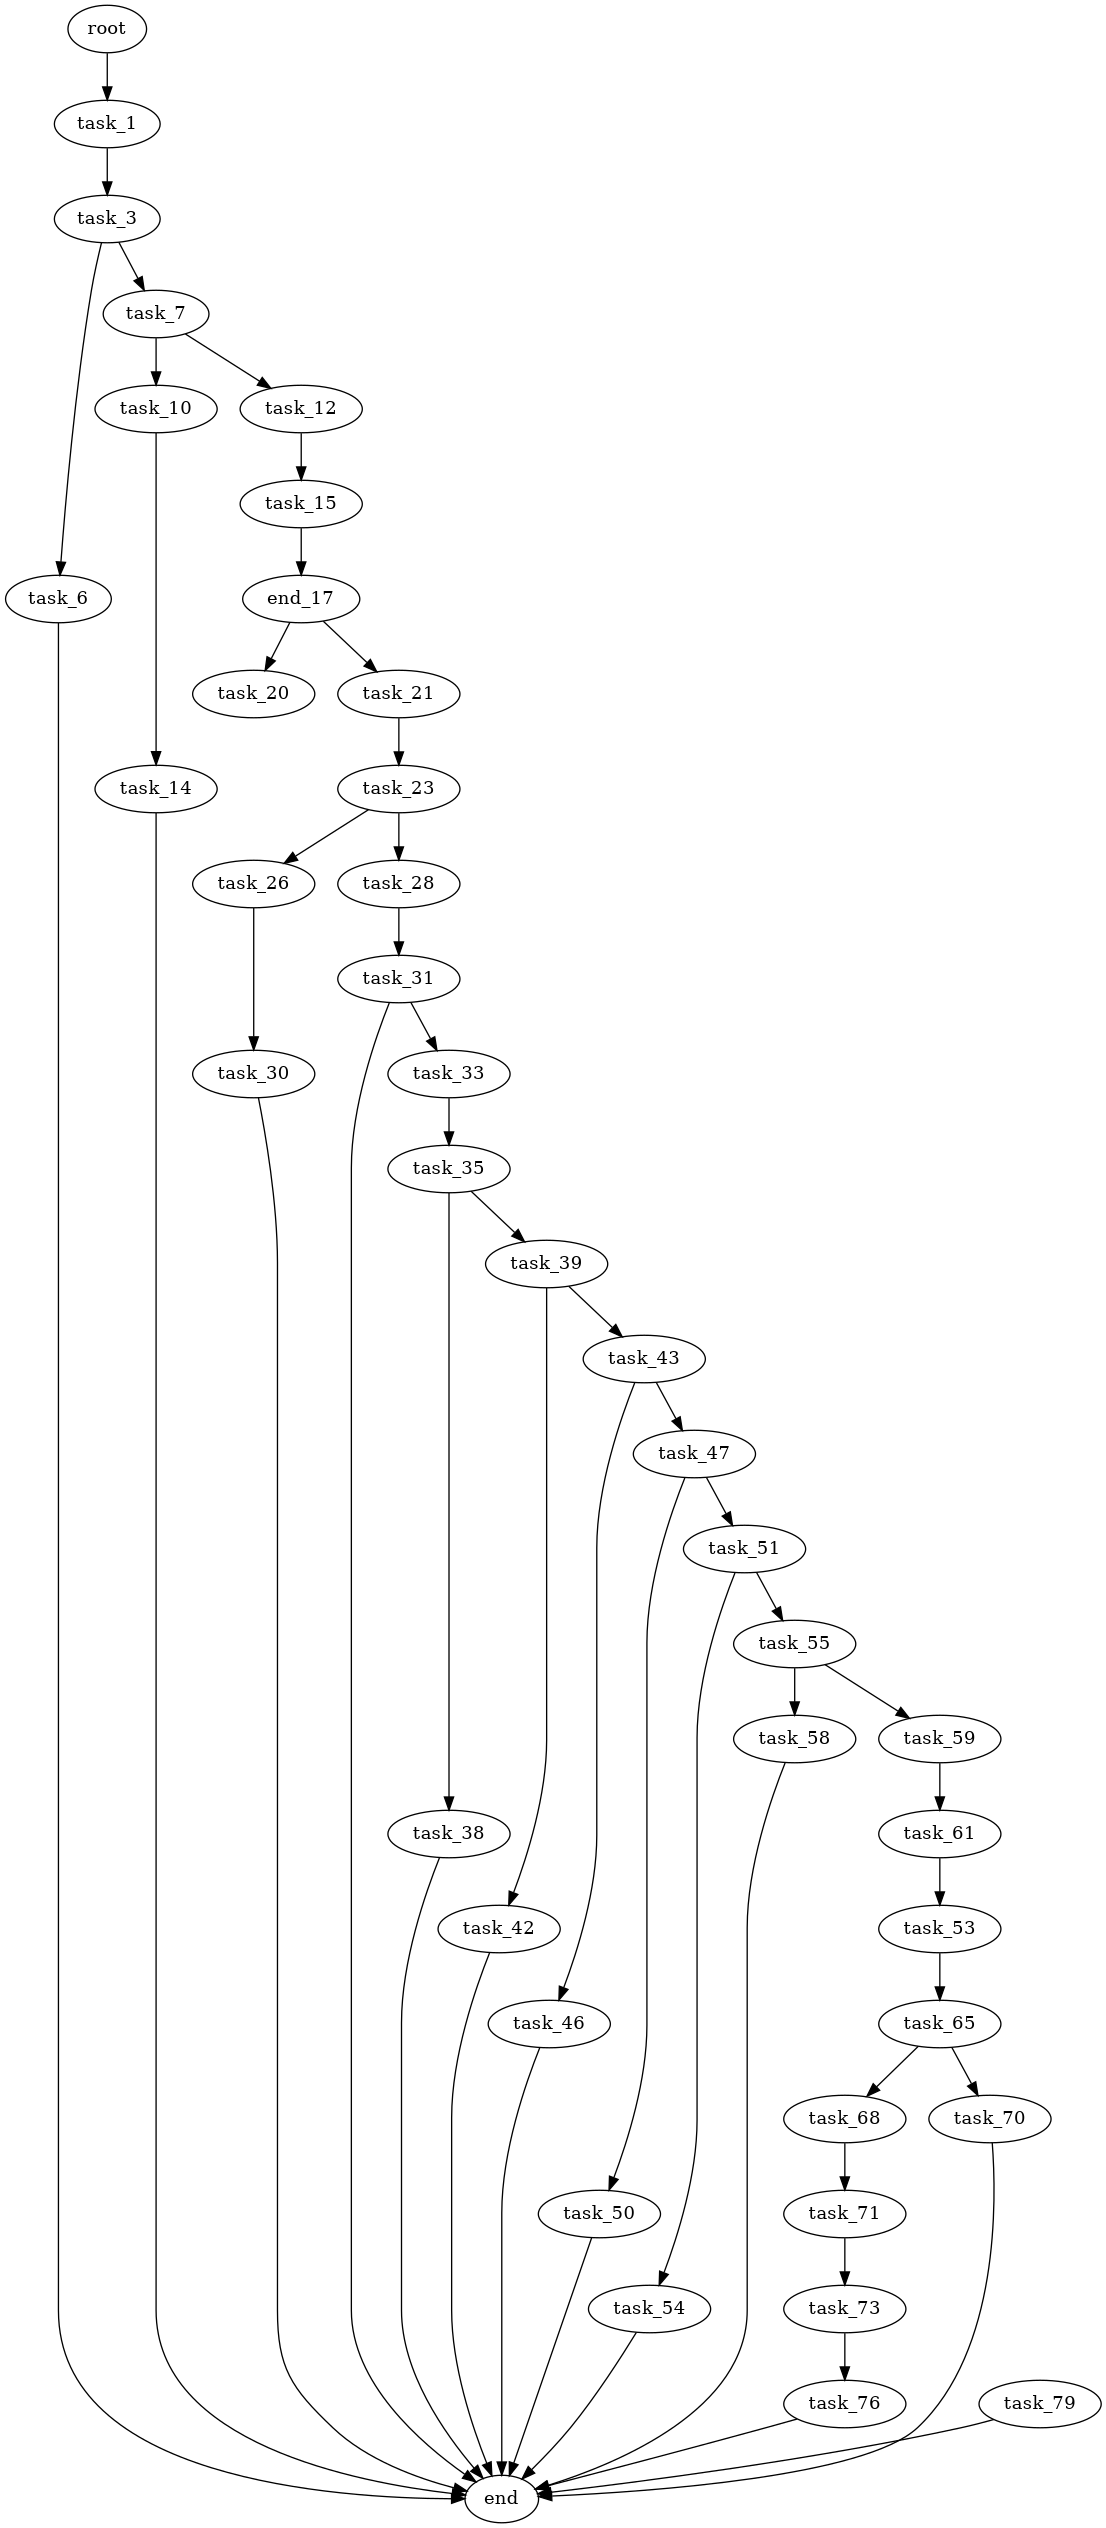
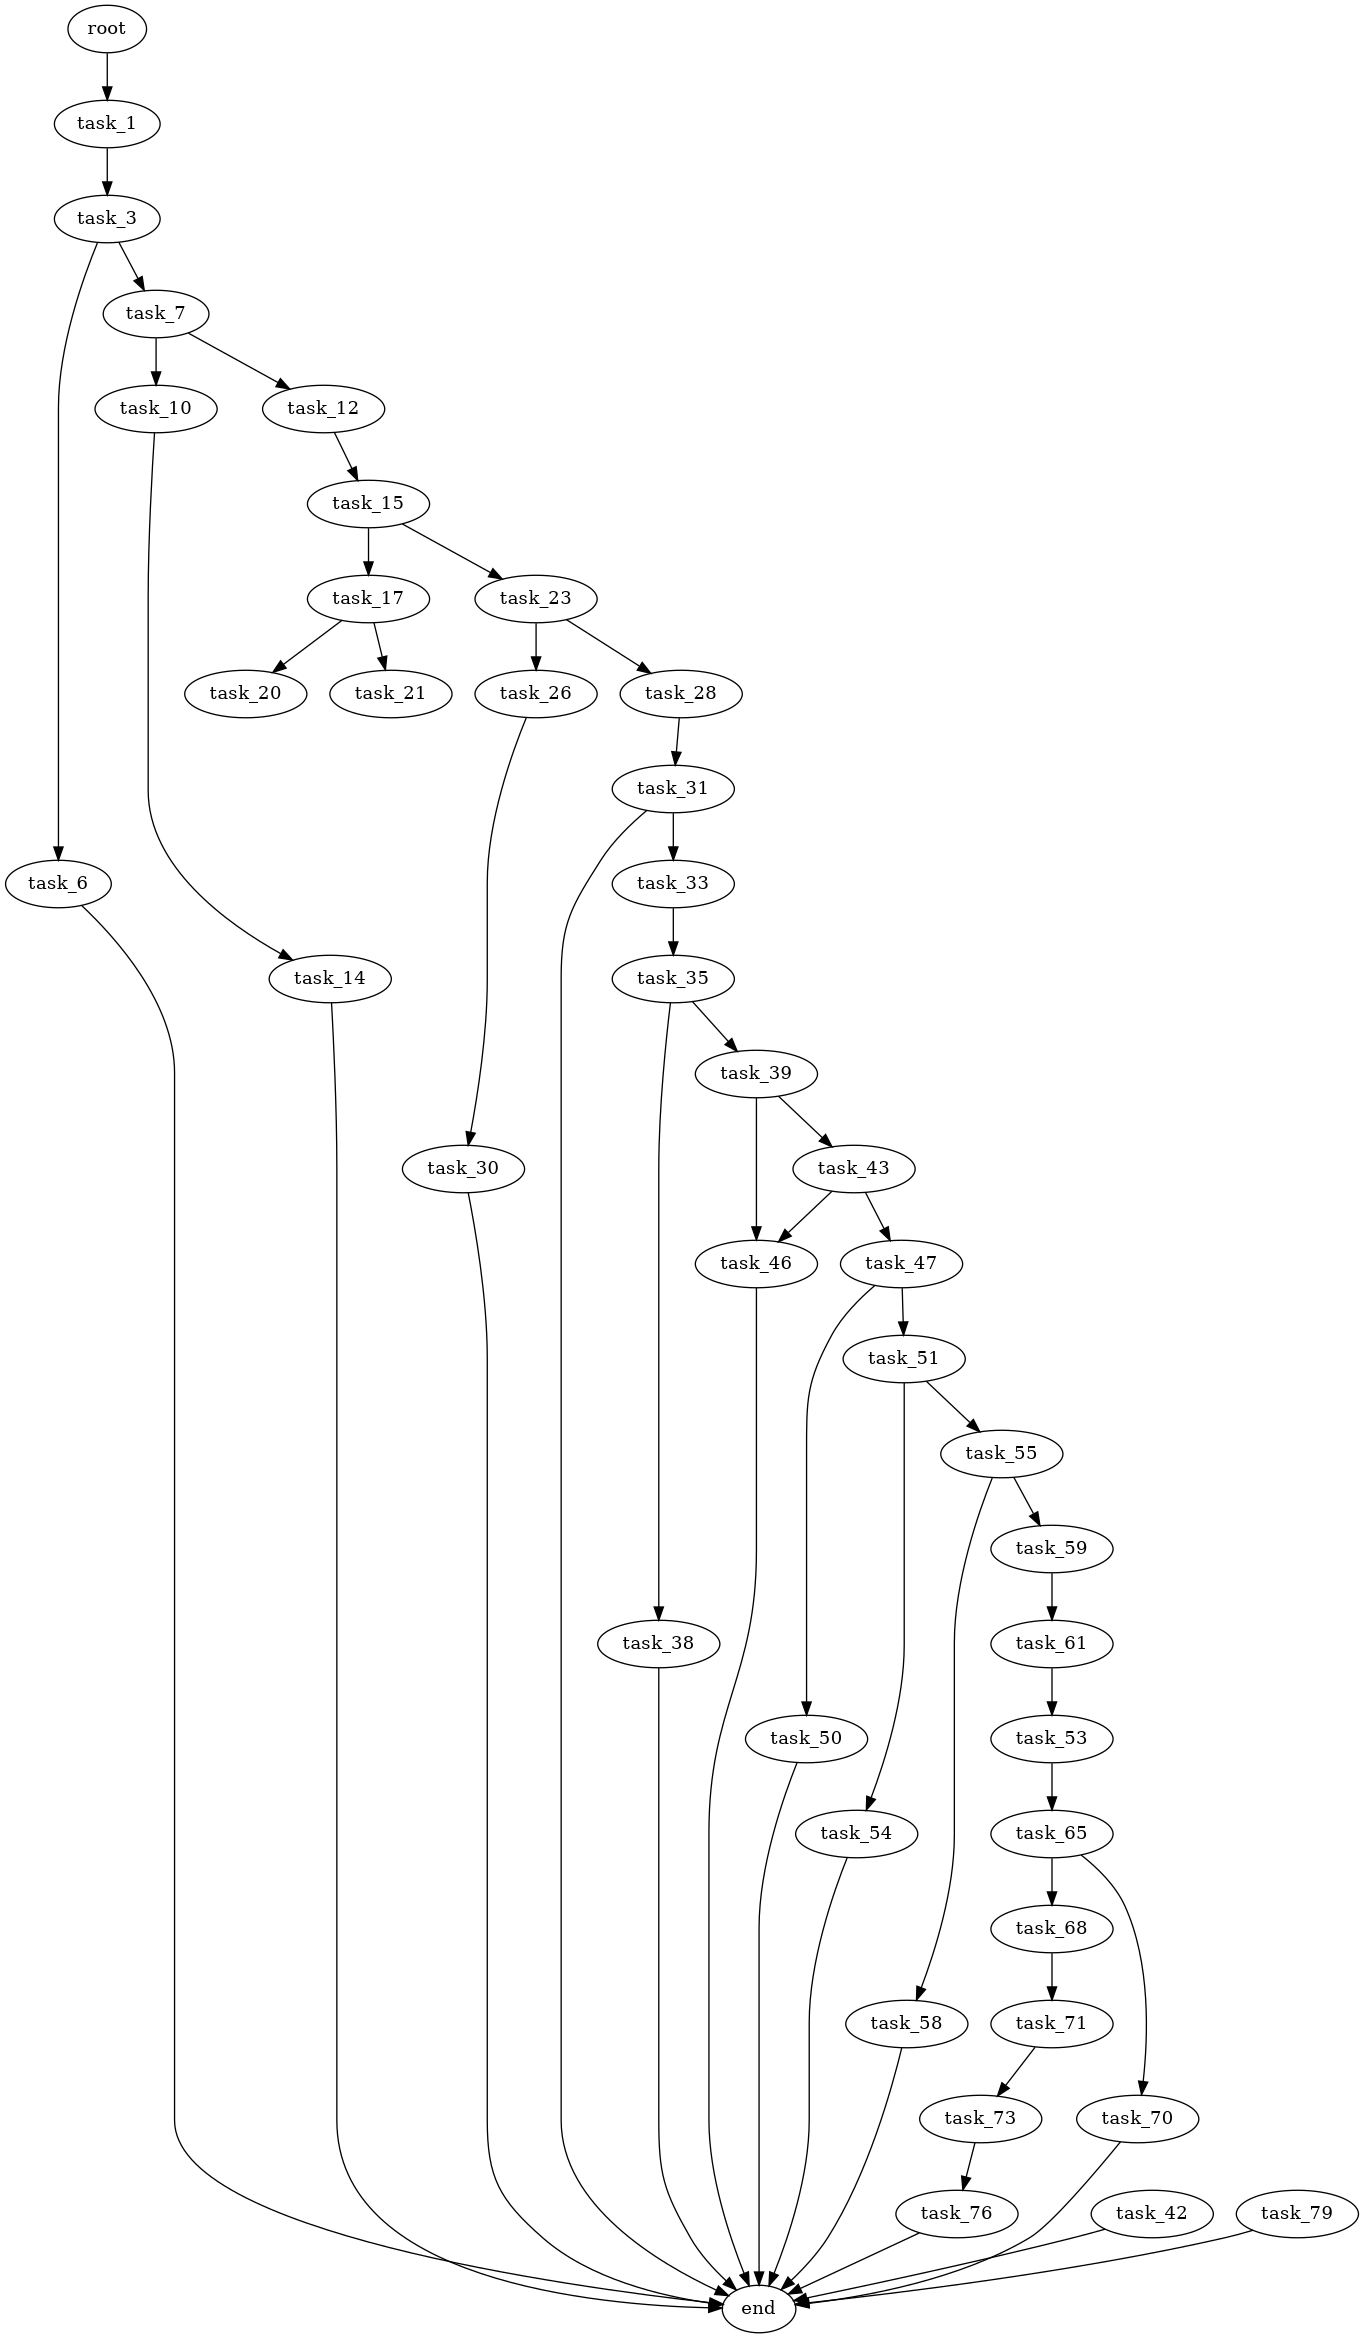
(301, 599) -> (369, 599)
(399, 735) -> (446, 548)
(547, 1592) -> (756, 1162)
